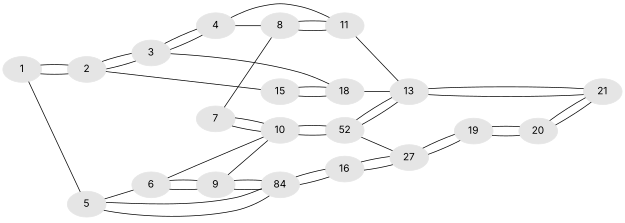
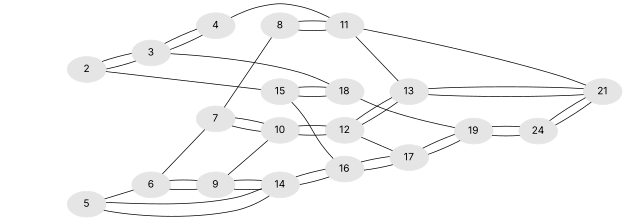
(248, 26) -> none
none -> (476, 53)
(22, 69) -> none
(377, 92) -> (407, 116)
none -> (312, 130)
(345, 130) -> (345, 130)
(538, 131) -> (538, 131)
(216, 157) -> (184, 152)
(409, 158) -> (409, 158)
(280, 185) -> (280, 185)
